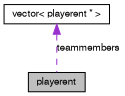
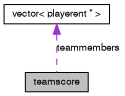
(57, 82) -> (57, 82)
